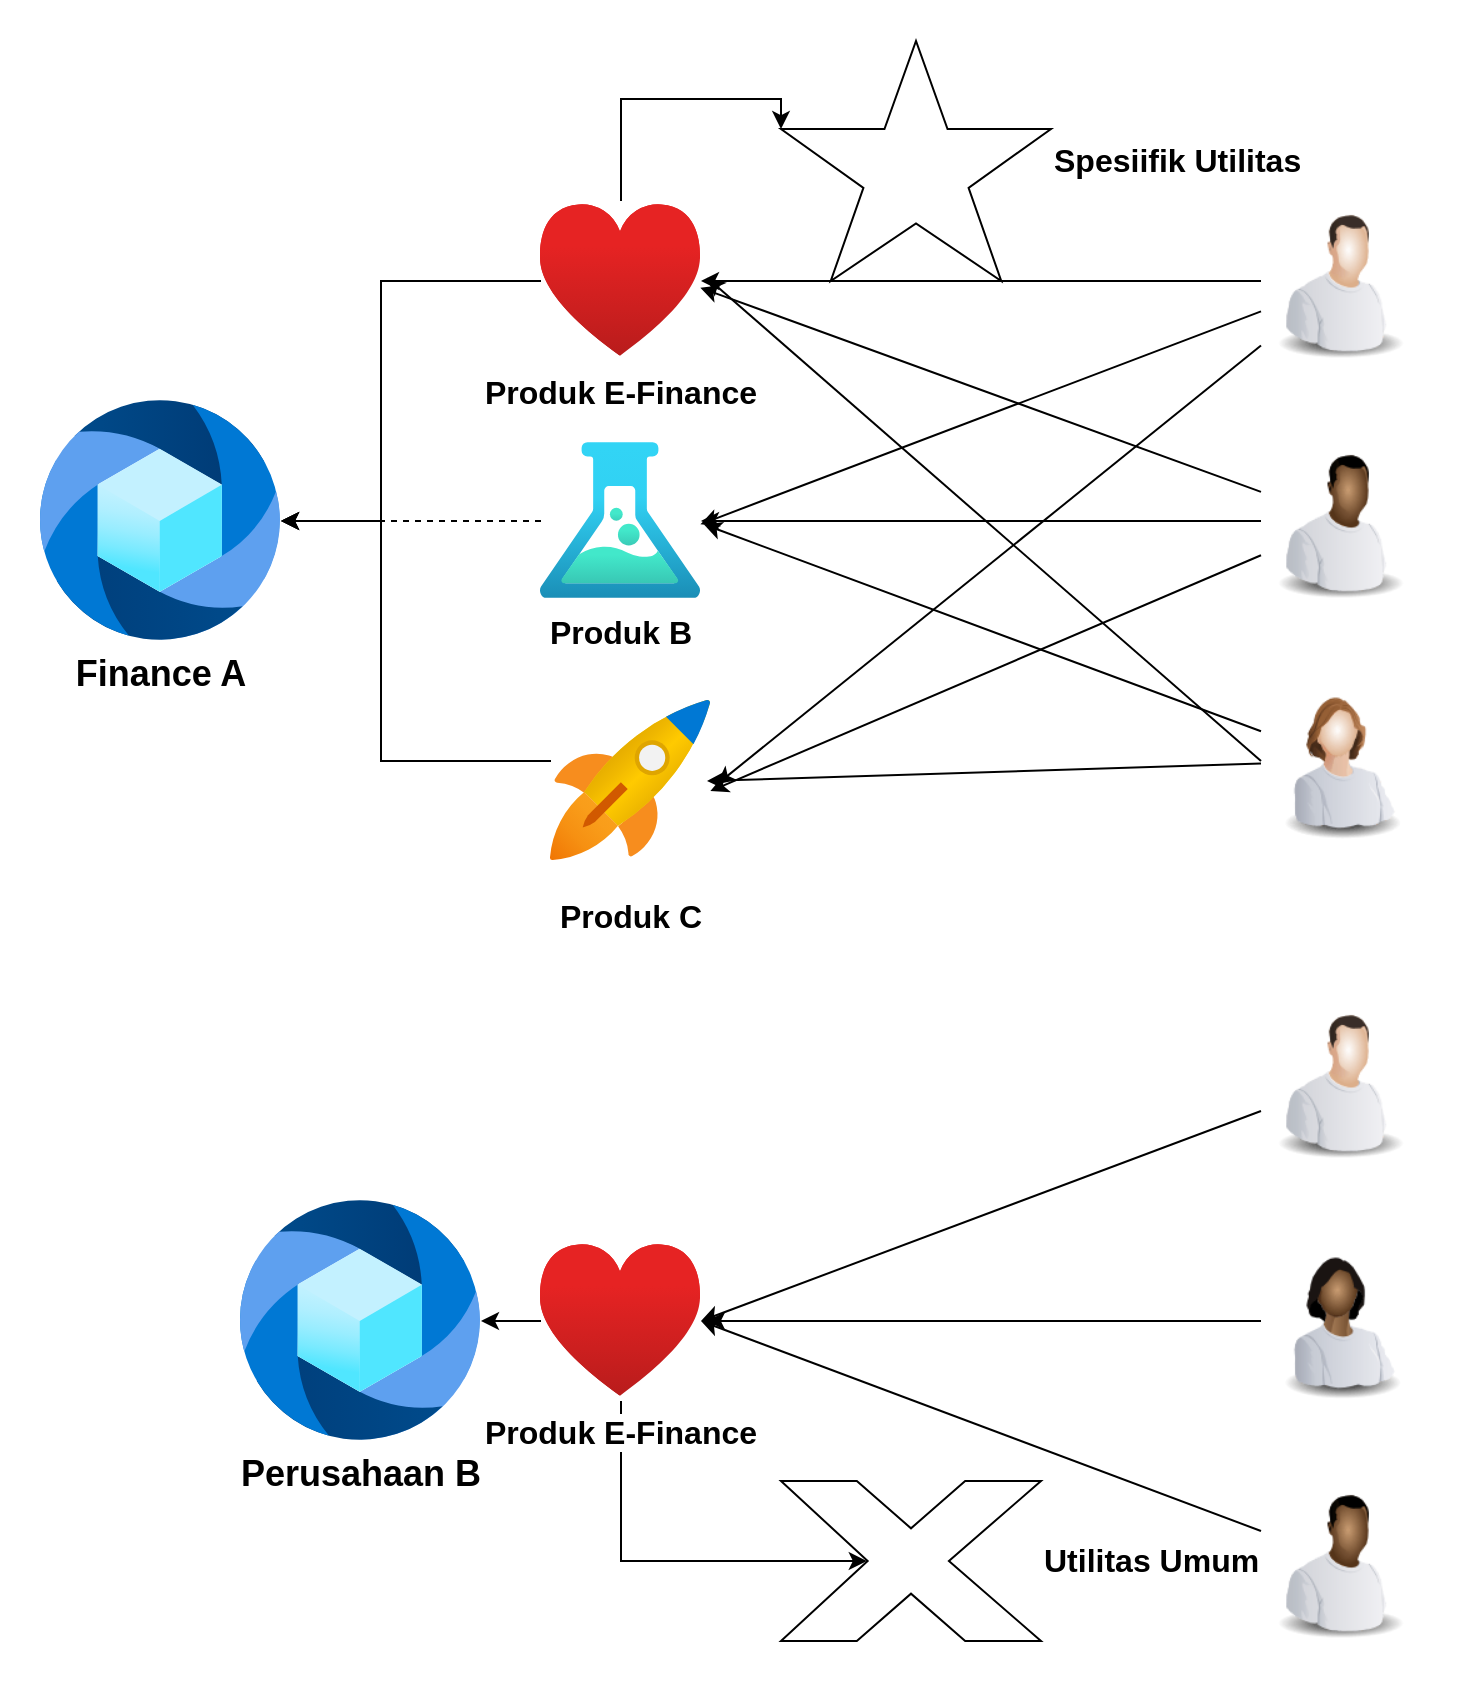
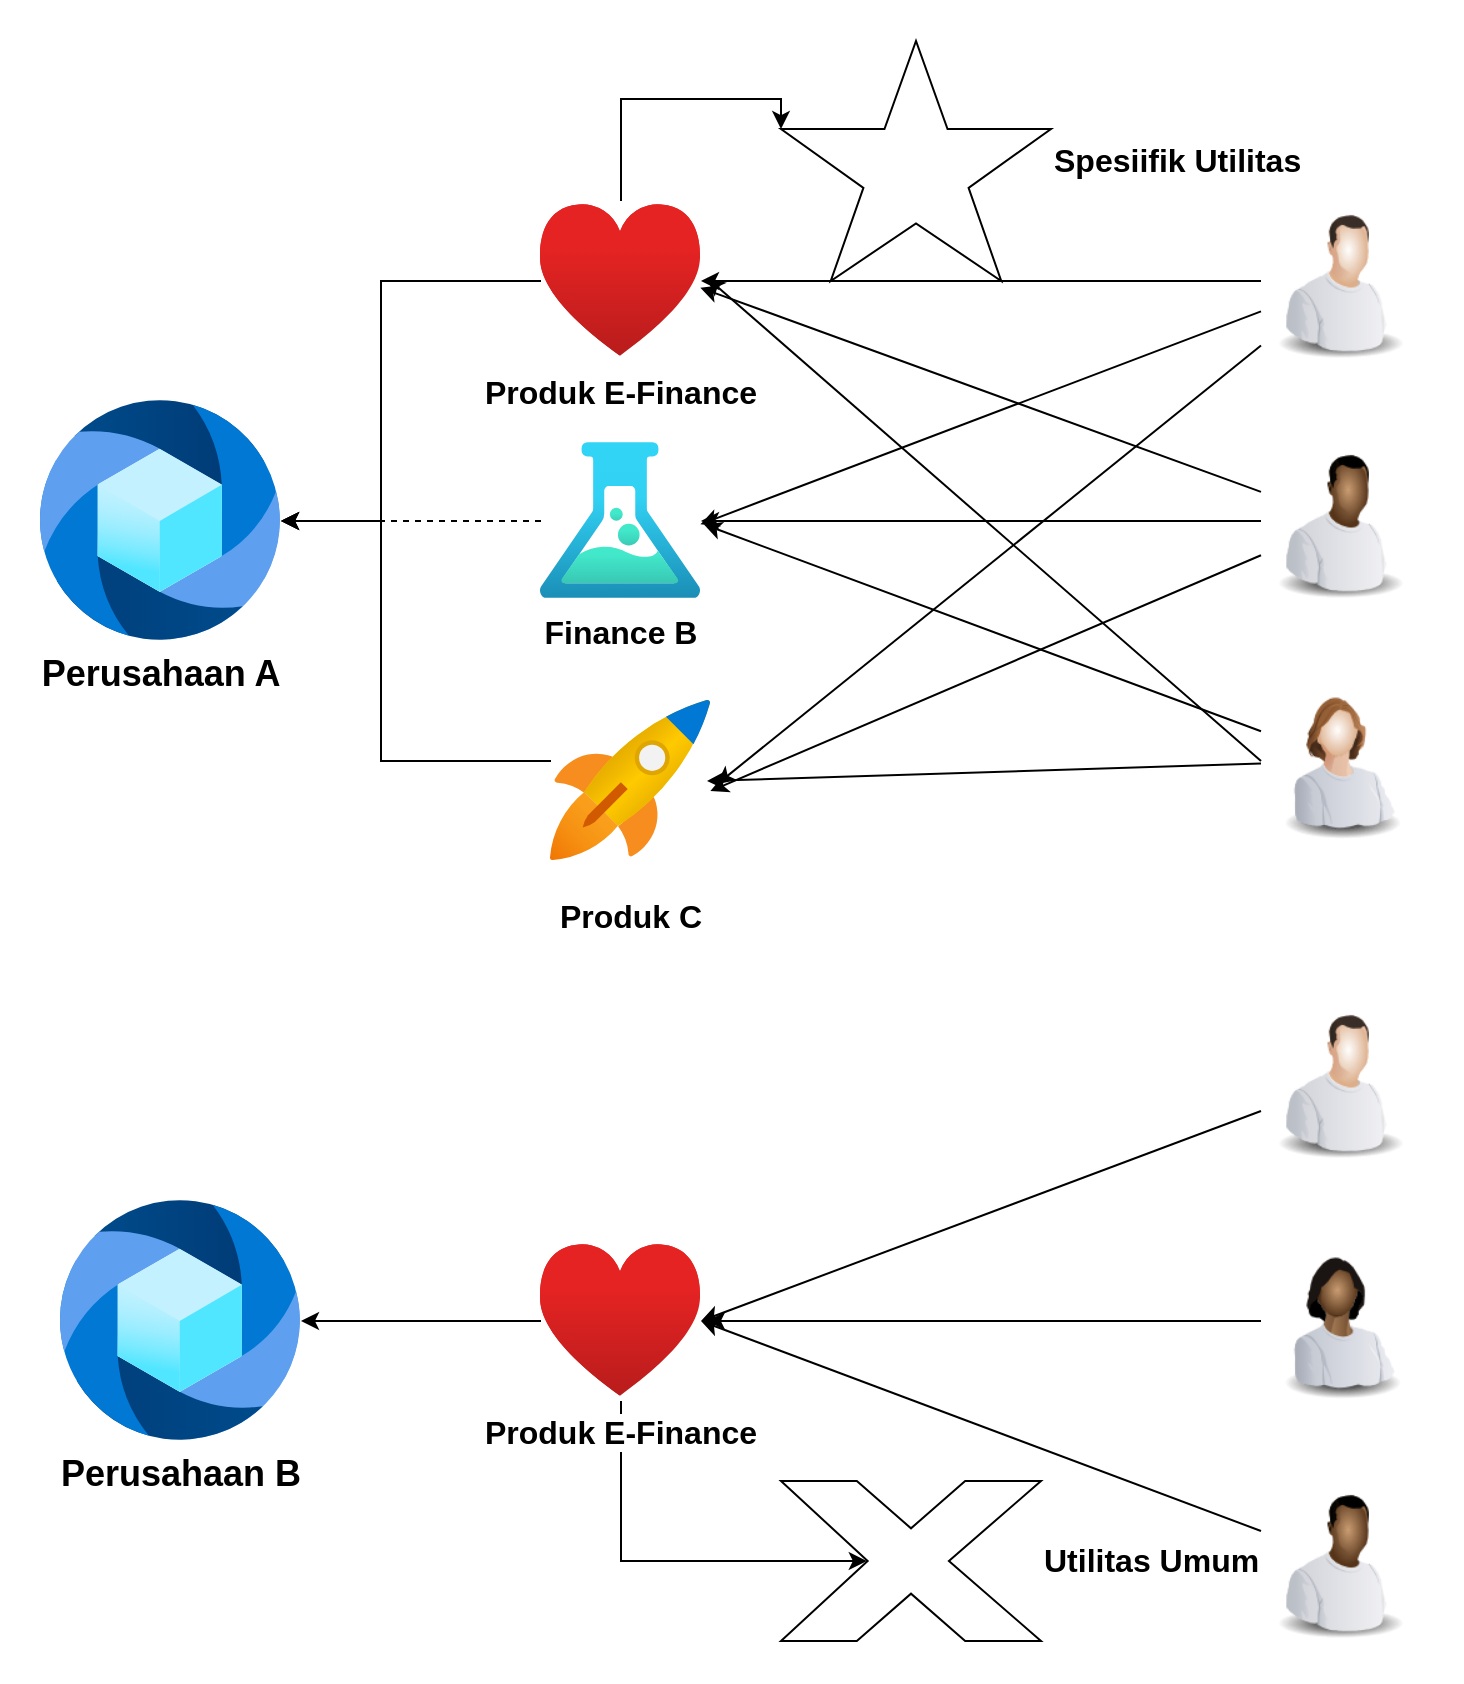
(622, 634) -> (622, 634)
(162, 669) -> (162, 669)
(361, 1321) -> (181, 1321)
